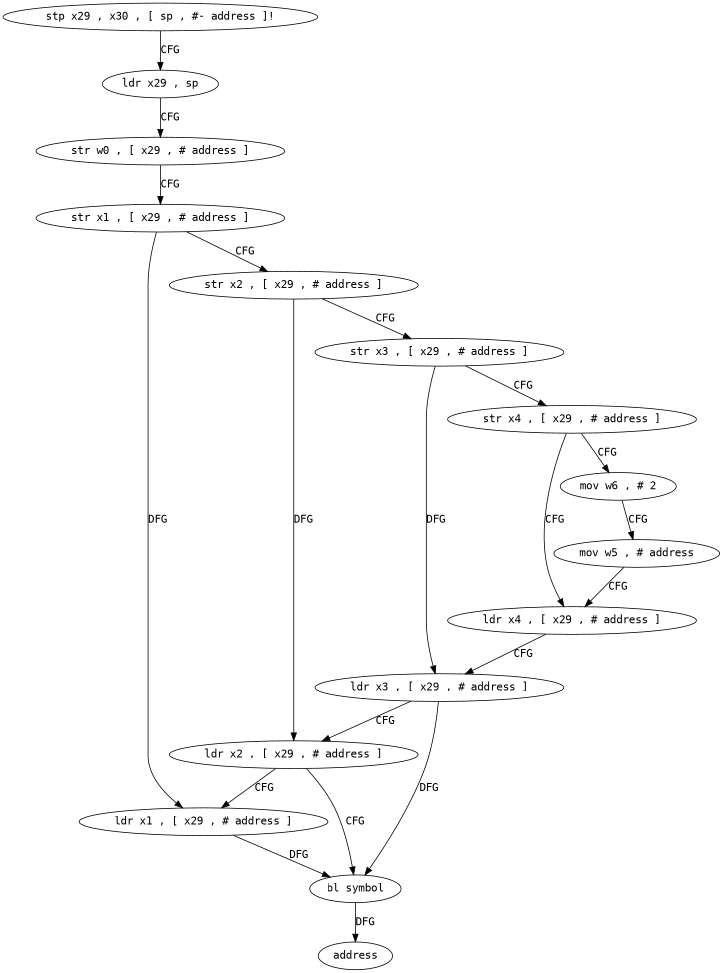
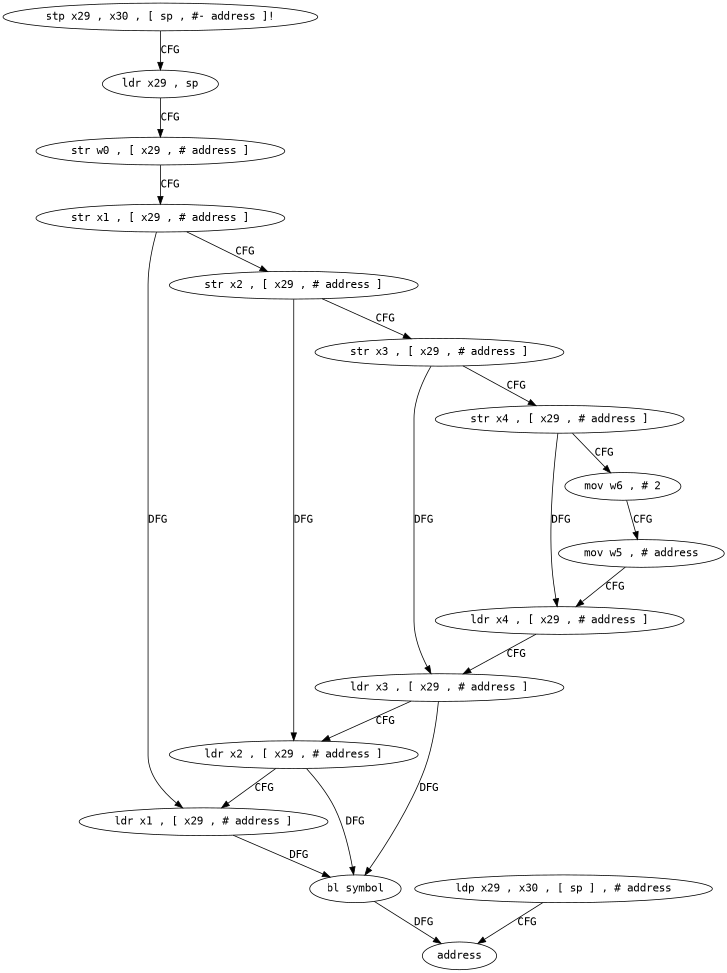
(555, 520) -> (561, 520)
(355, 822) -> (355, 822)
none -> (564, 889)
